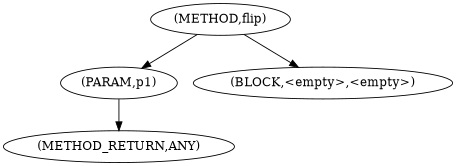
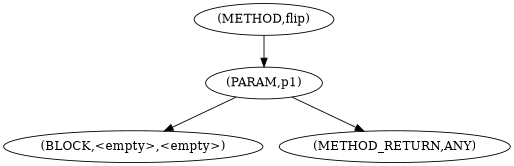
(267, 49) -> (204, 112)
